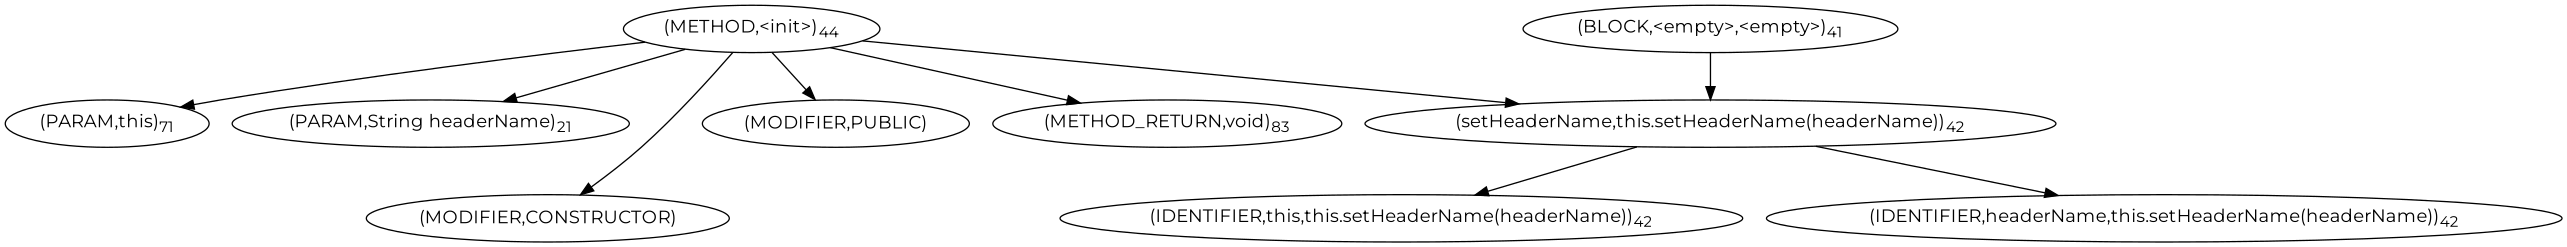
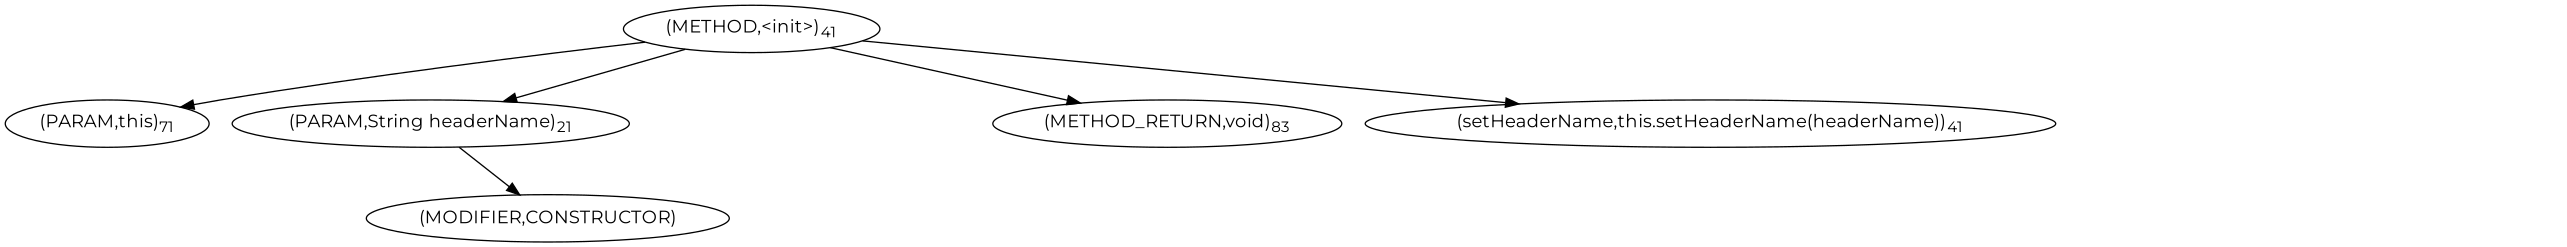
(829, 27) -> (829, 27)
(1711, 29) -> none
(1956, 122) -> (1956, 122)
(666, 124) -> (484, 167)
(836, 124) -> none
(1401, 218) -> none
(2164, 218) -> none
